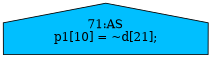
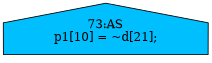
(106, 32) -> (106, 32)
